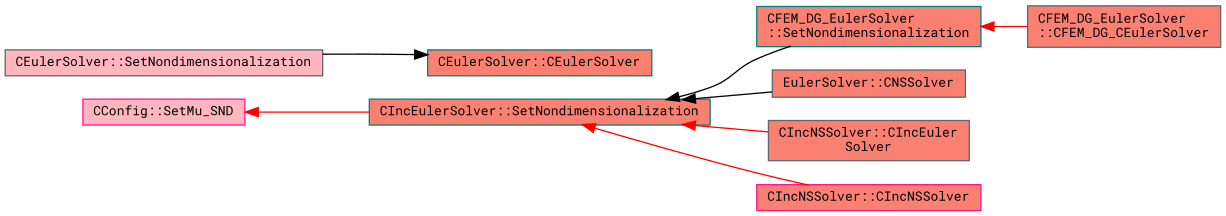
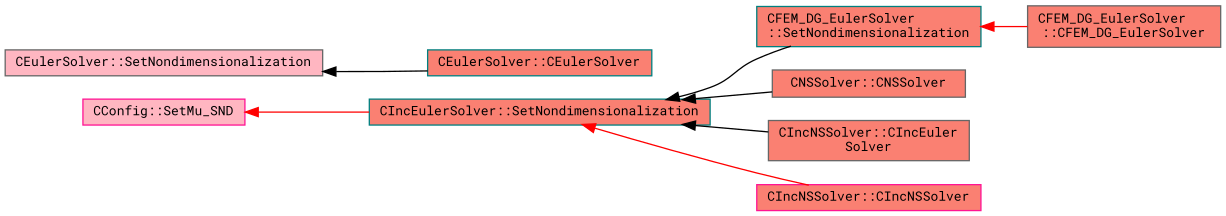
(1124, 27) -> (1124, 27)
(369, 54) -> (382, 71)
(869, 84) -> (869, 84)
(732, 129) -> (732, 129)
